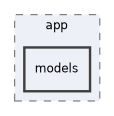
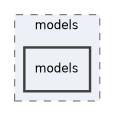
(57, 26) -> (57, 26)
